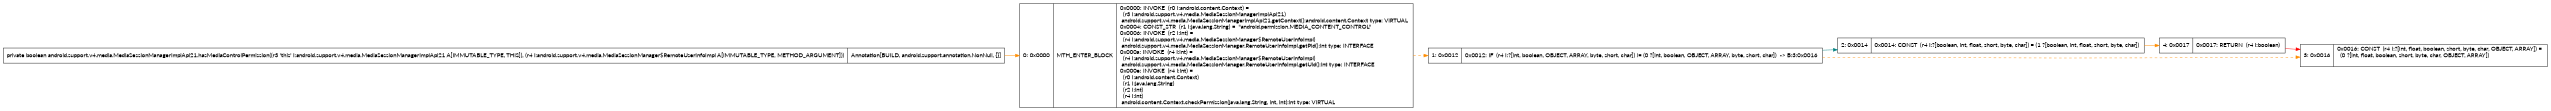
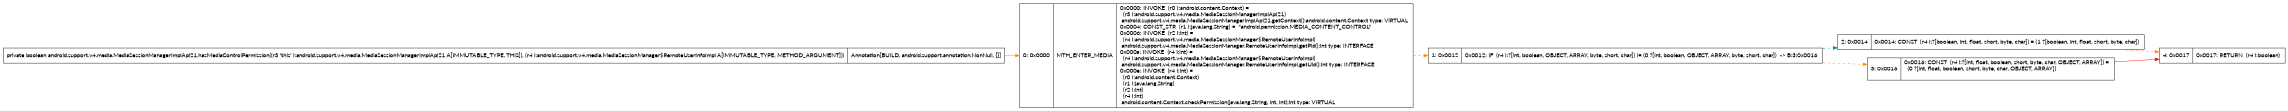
(2150, 46) -> (2138, 51)
(2291, 49) -> (2135, 61)
(1828, 50) -> (1828, 48)
(1085, 55) -> (1085, 55)
